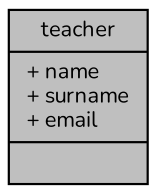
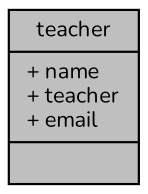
(78, 96) -> (74, 96)
